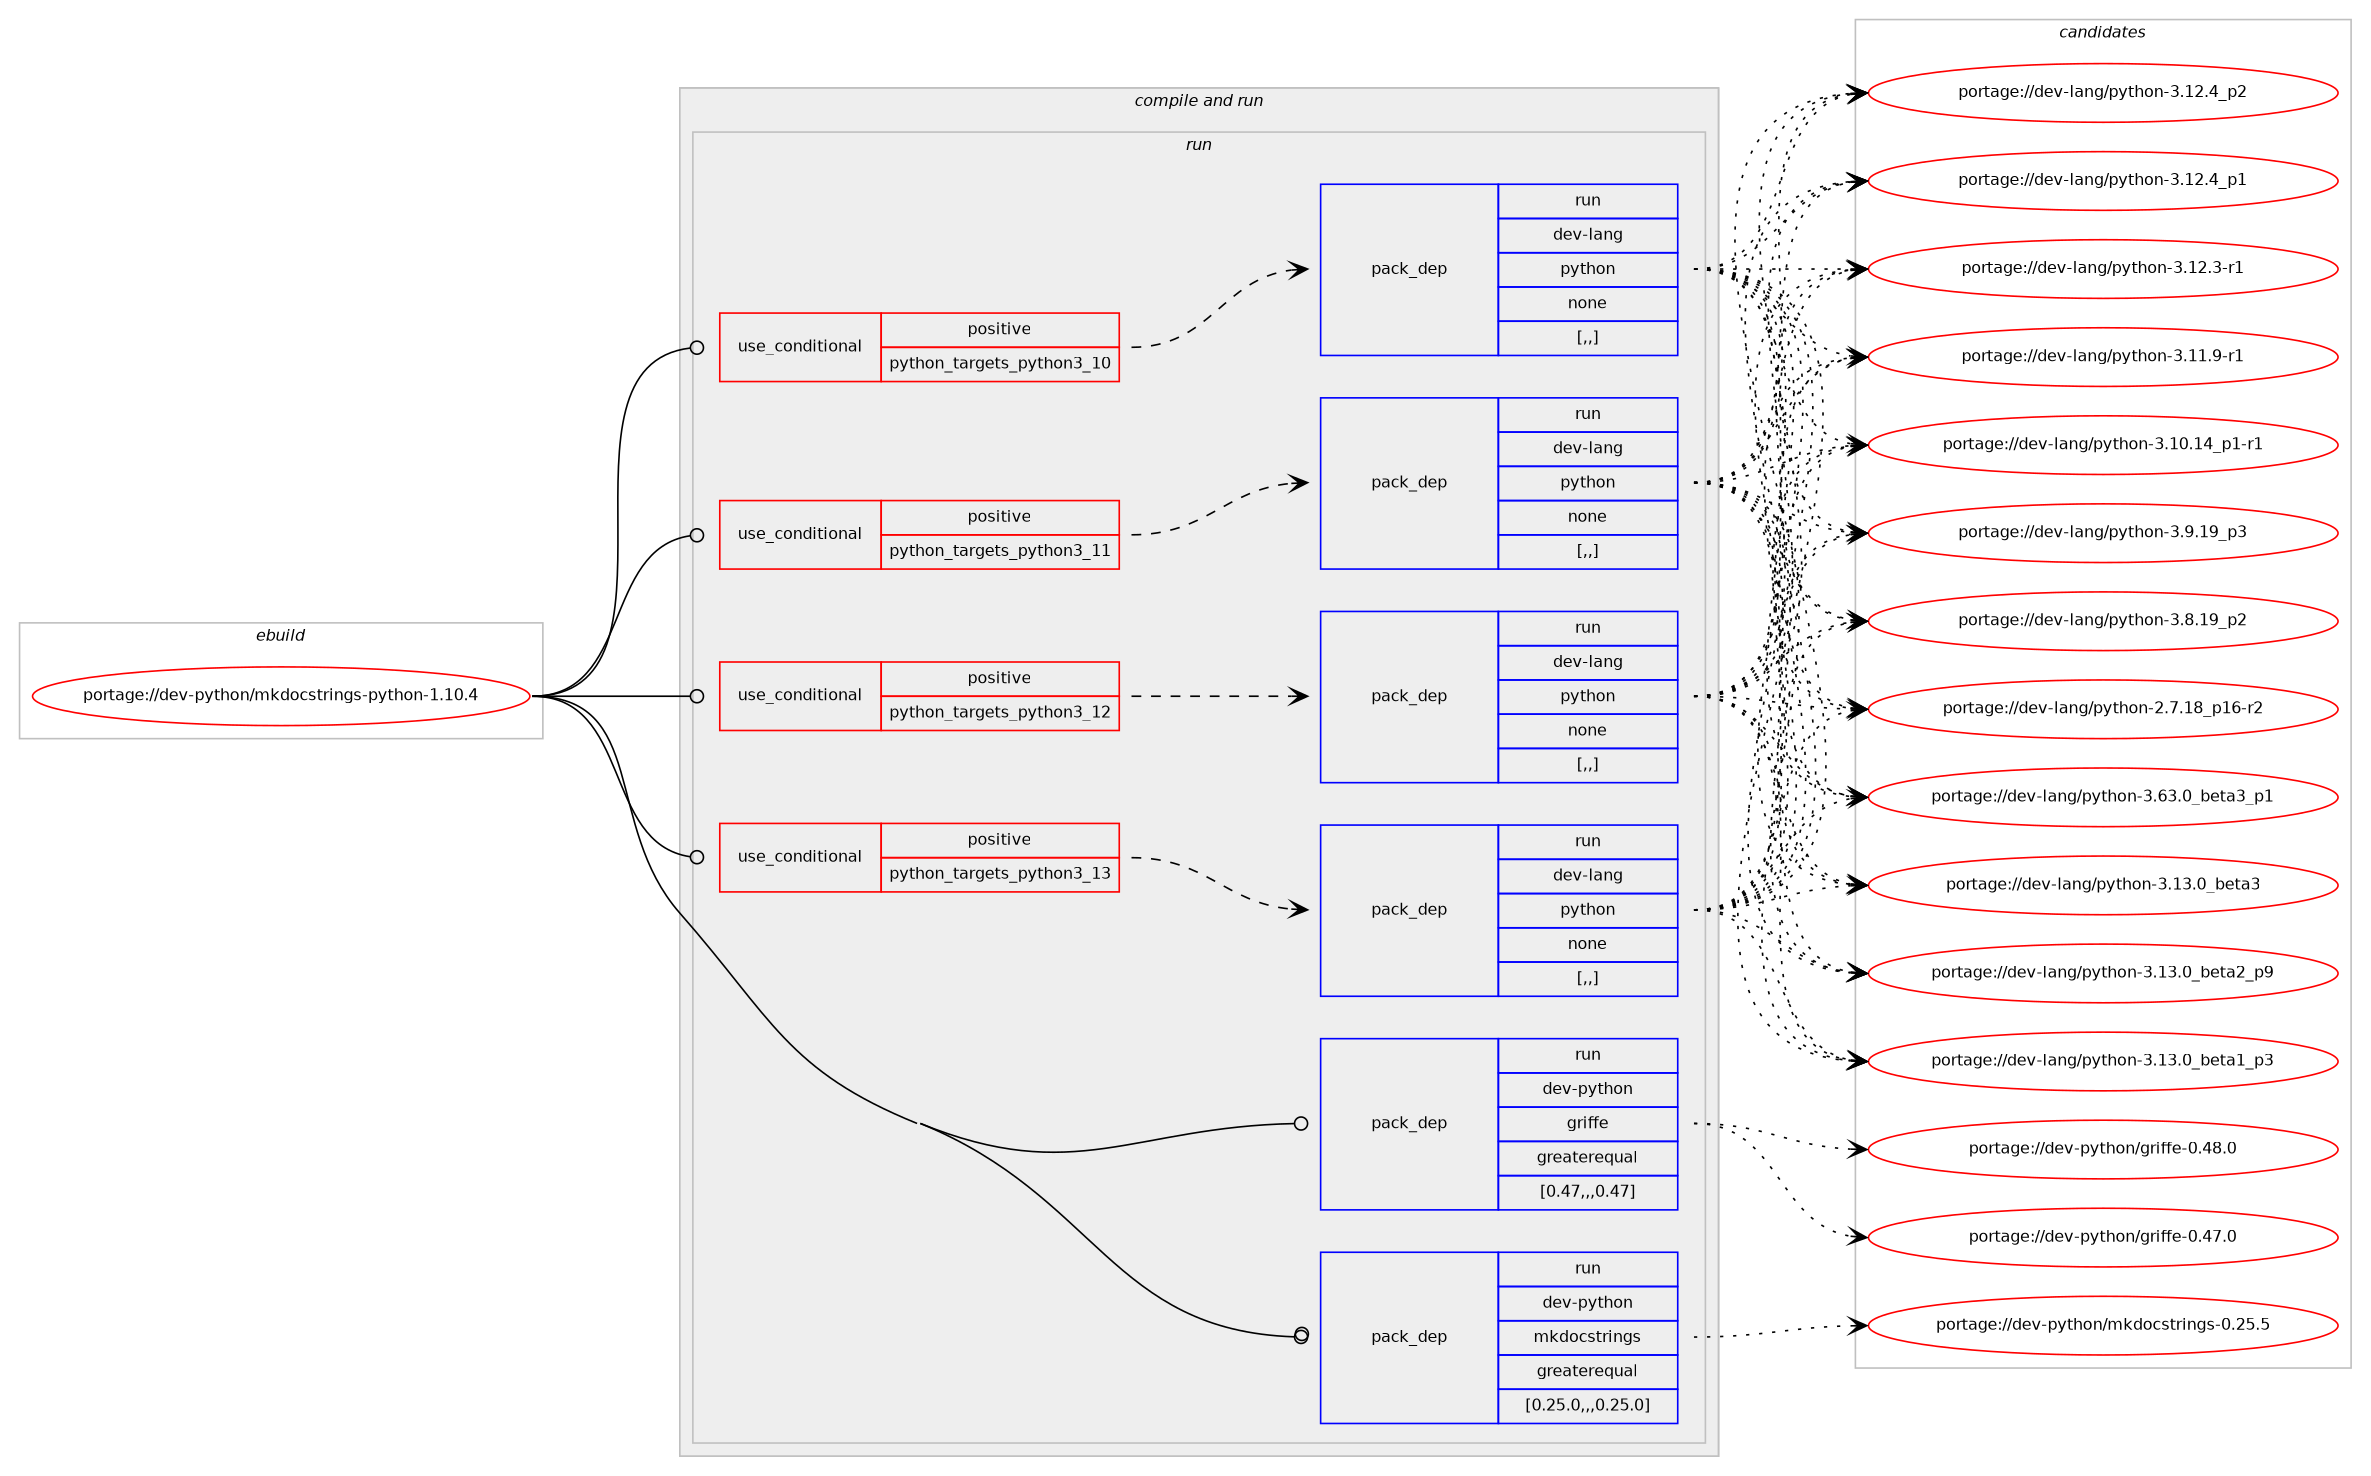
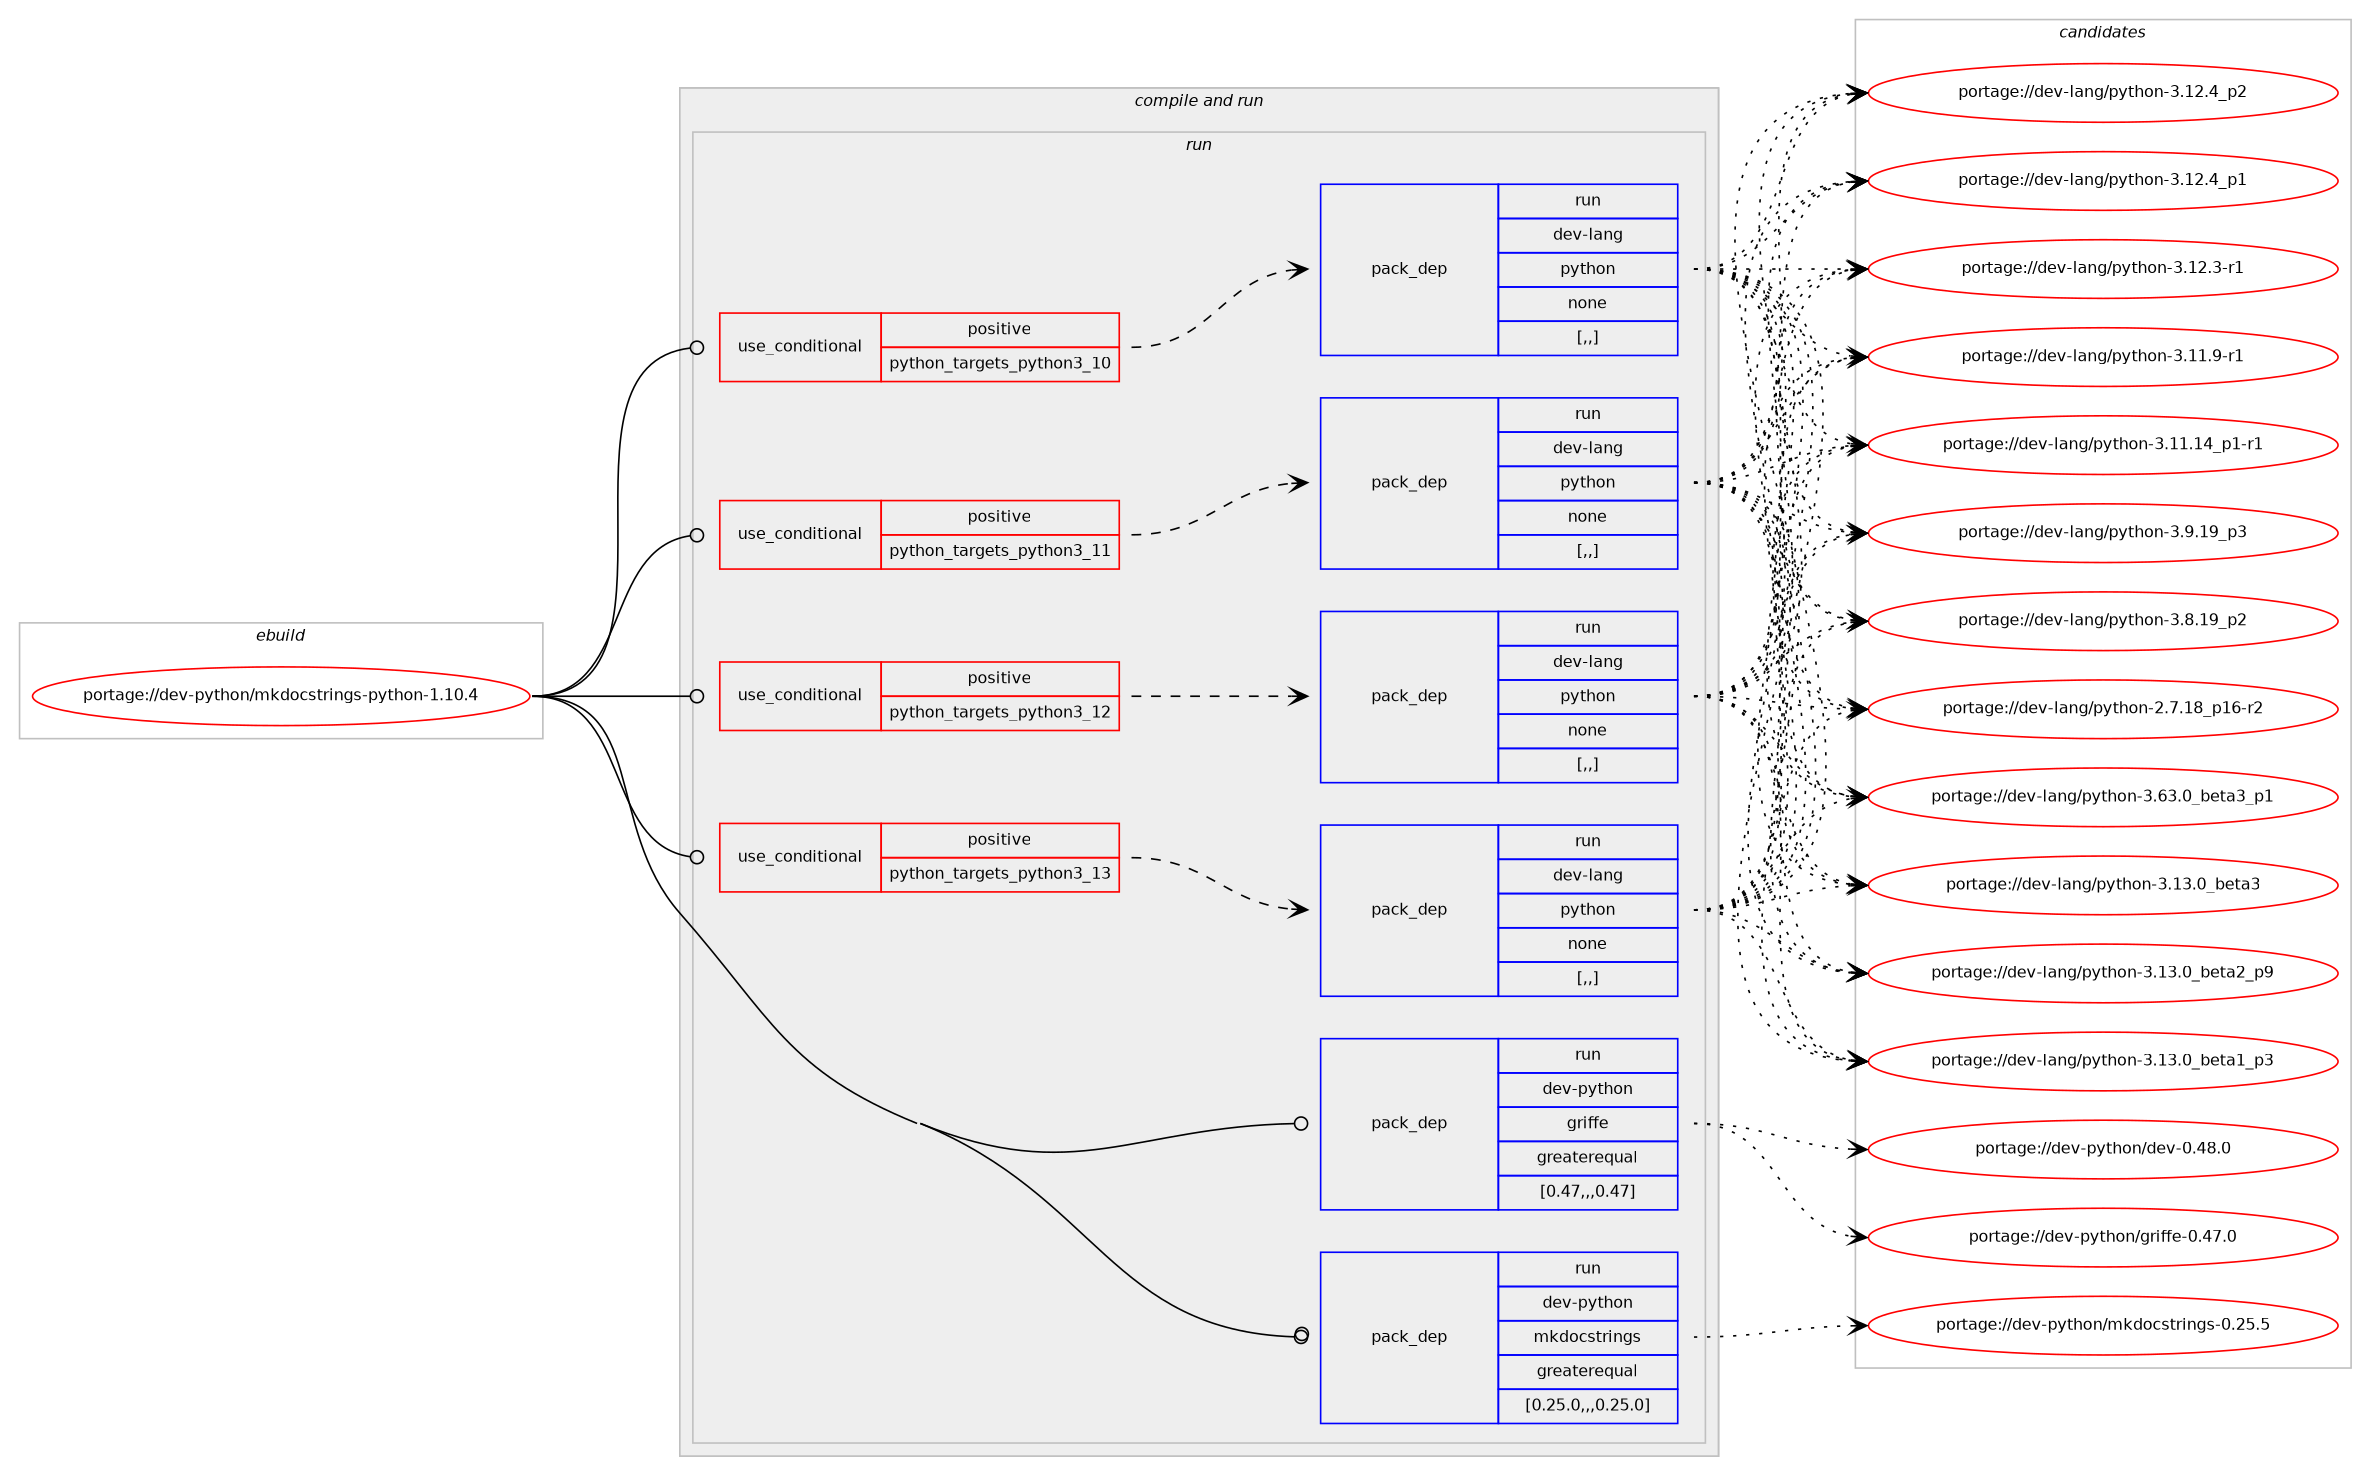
(2103, 445) -> (2103, 445)
(2103, 1150) -> (2103, 1150)
